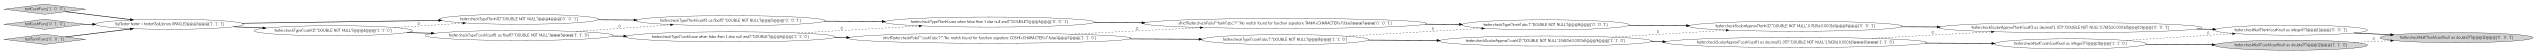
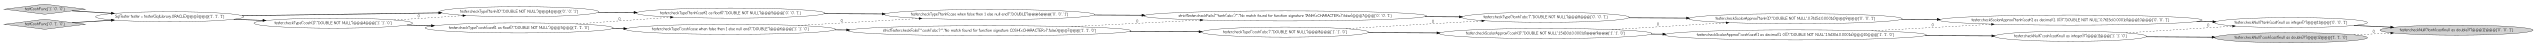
(45, 39) -> none
